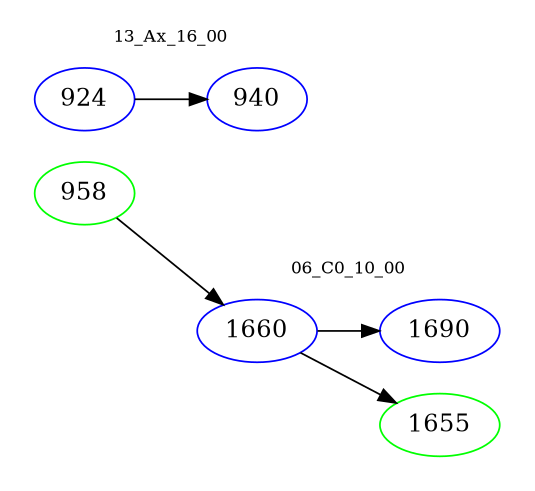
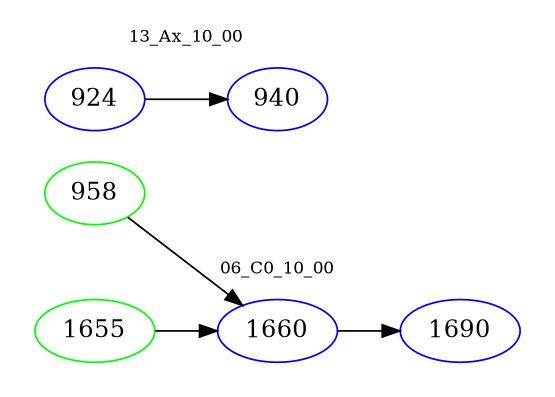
(171, 37) -> (186, 37)
(340, 374) -> (177, 331)
